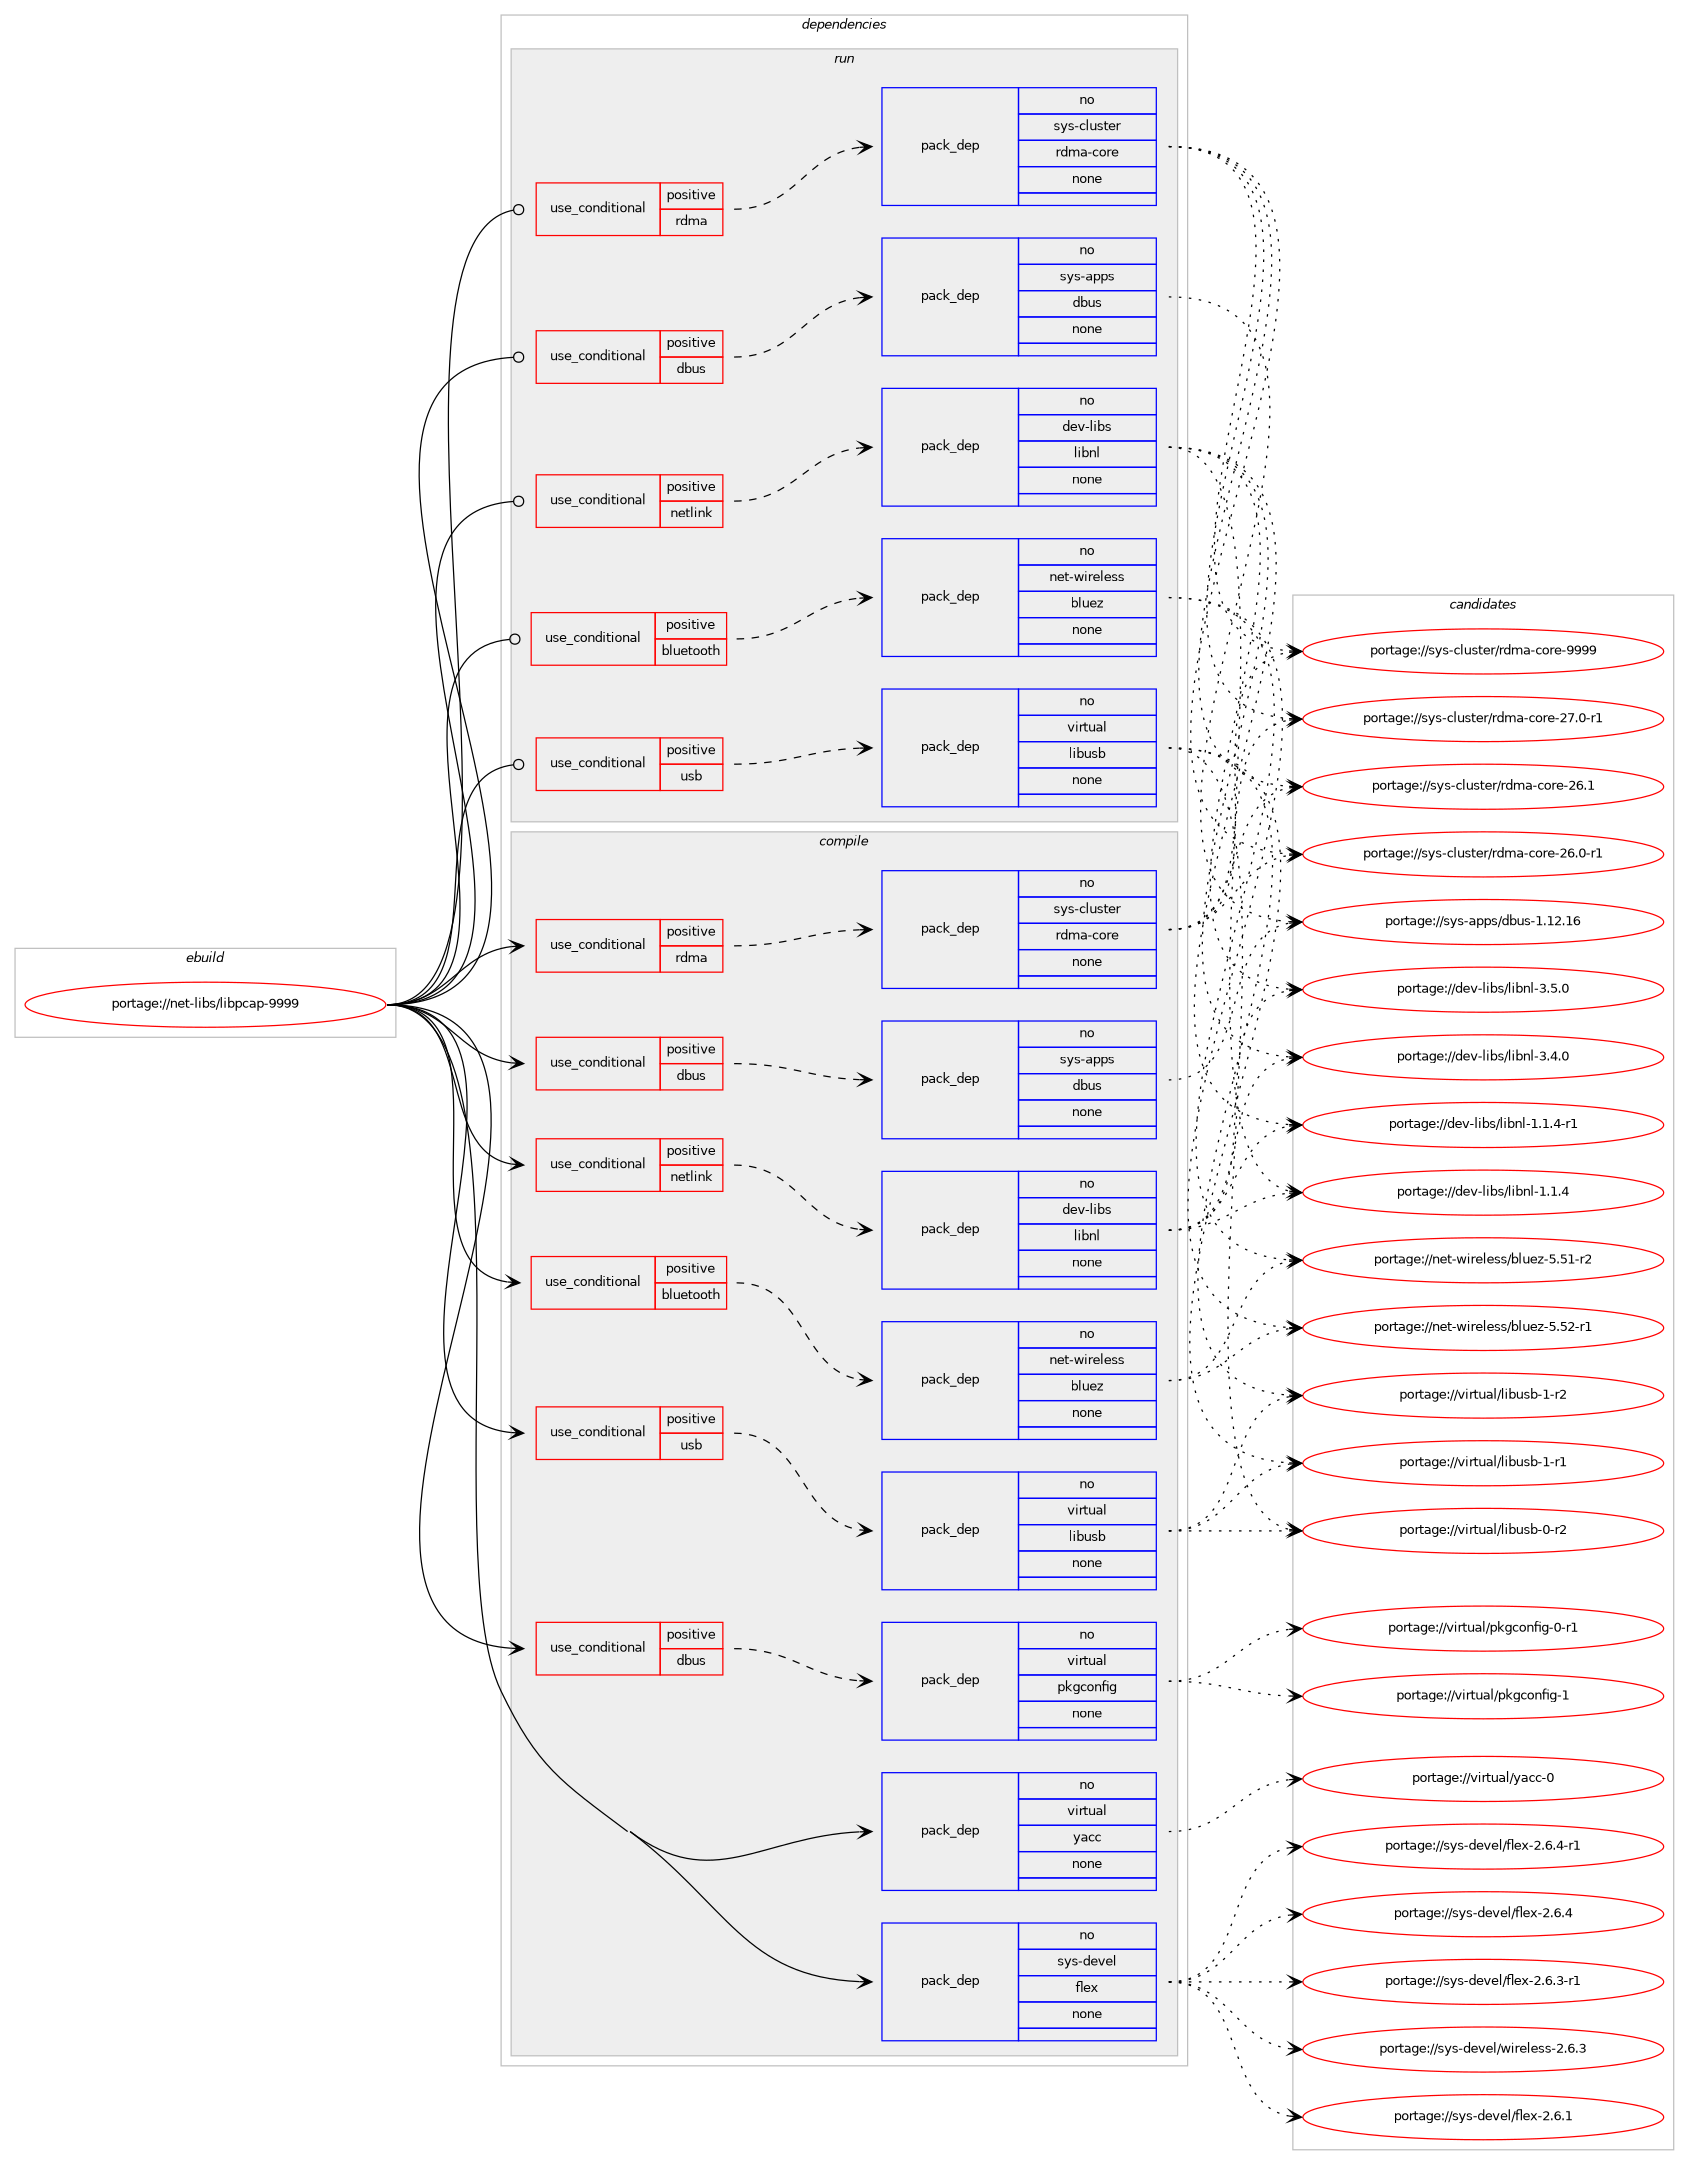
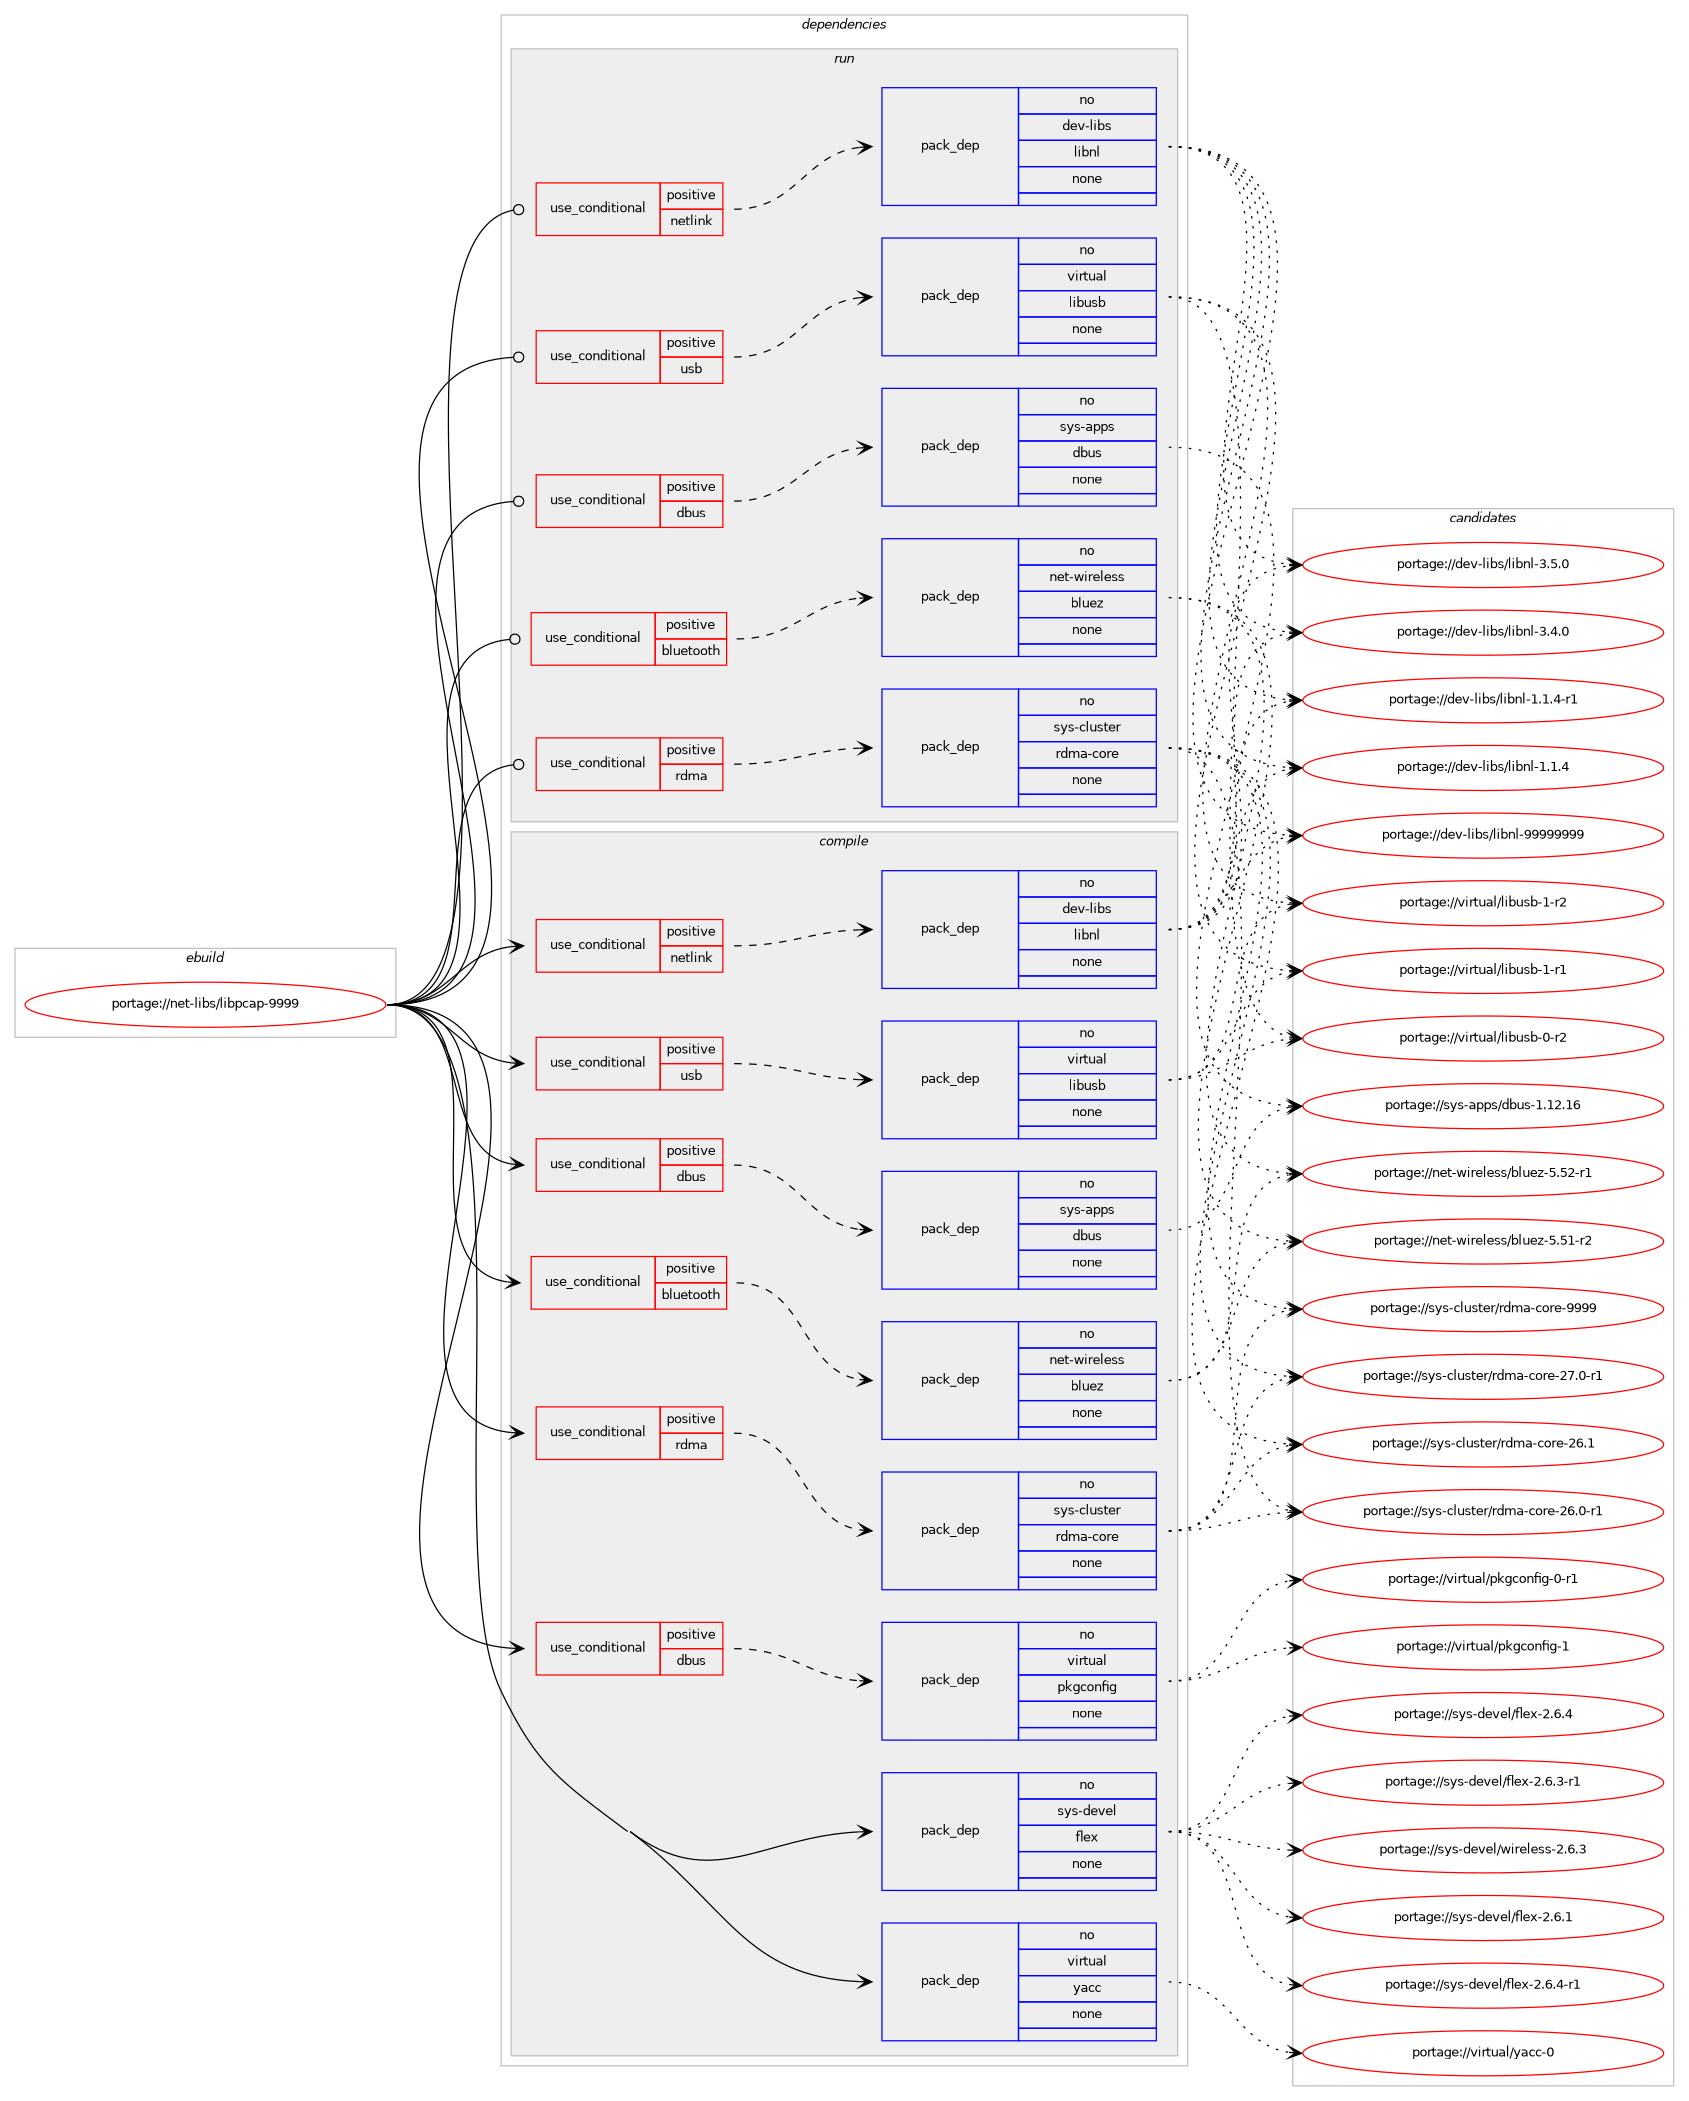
none -> (1483, 836)
